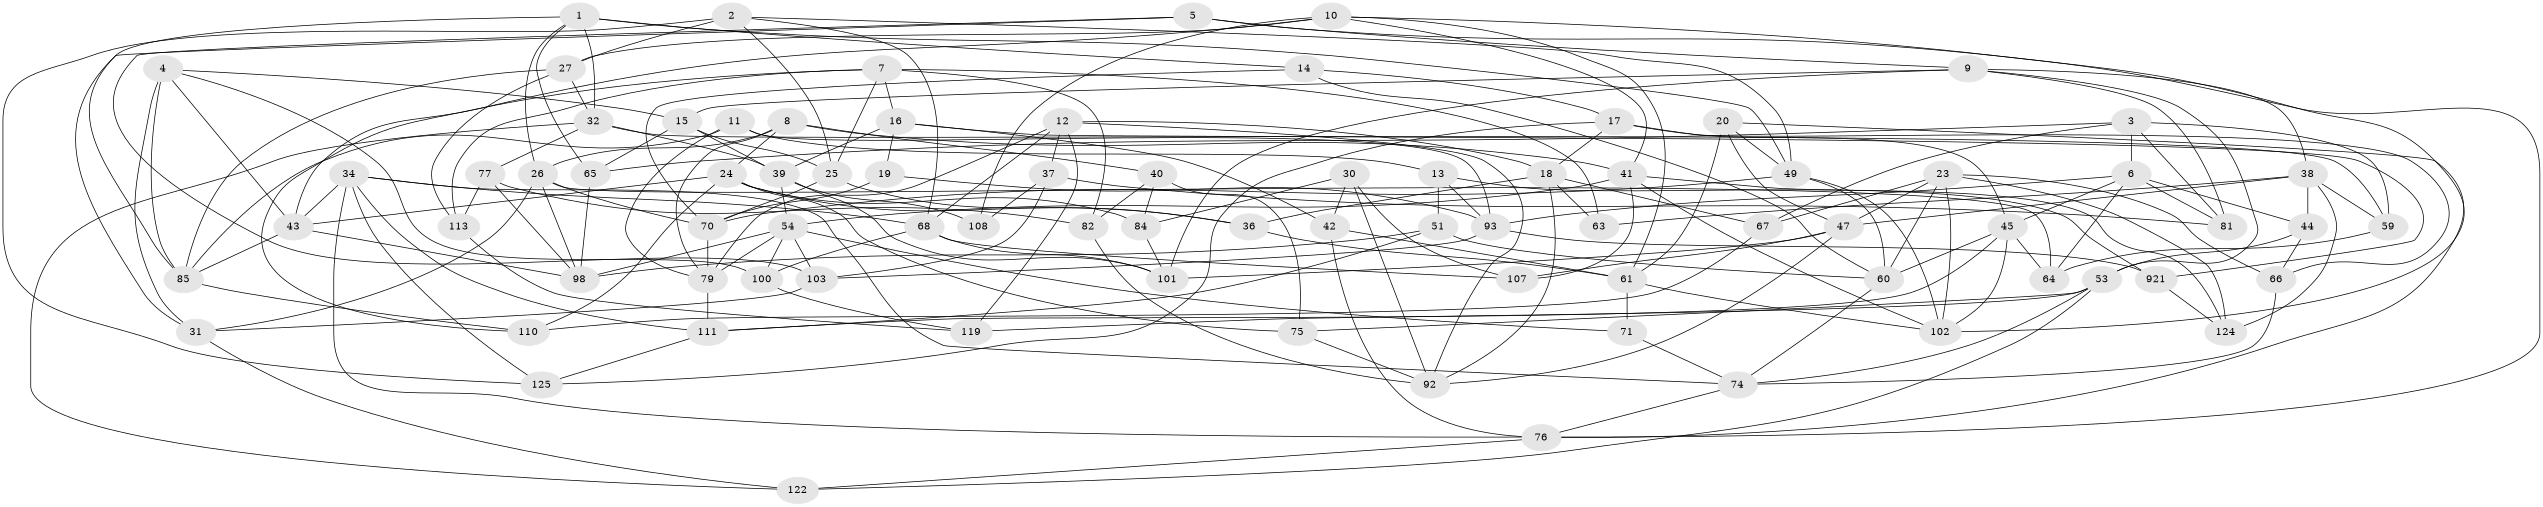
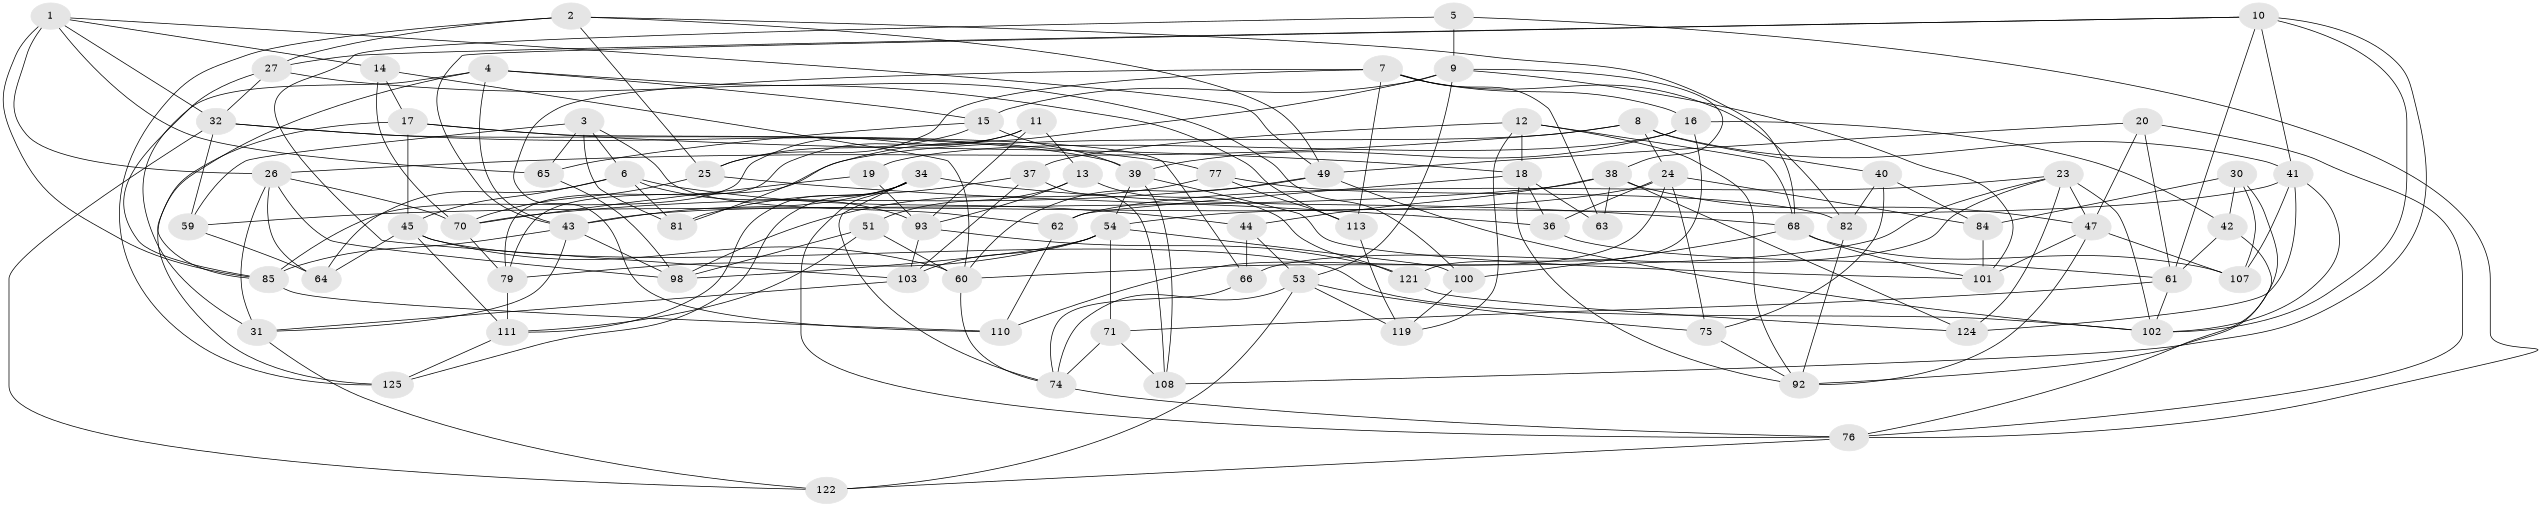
(487, 40) -> (502, 306)
(919, 185) -> none
(1763, 227) -> (1058, 227)
(2156, 280) -> (1409, 280)
none -> (1138, 359)
